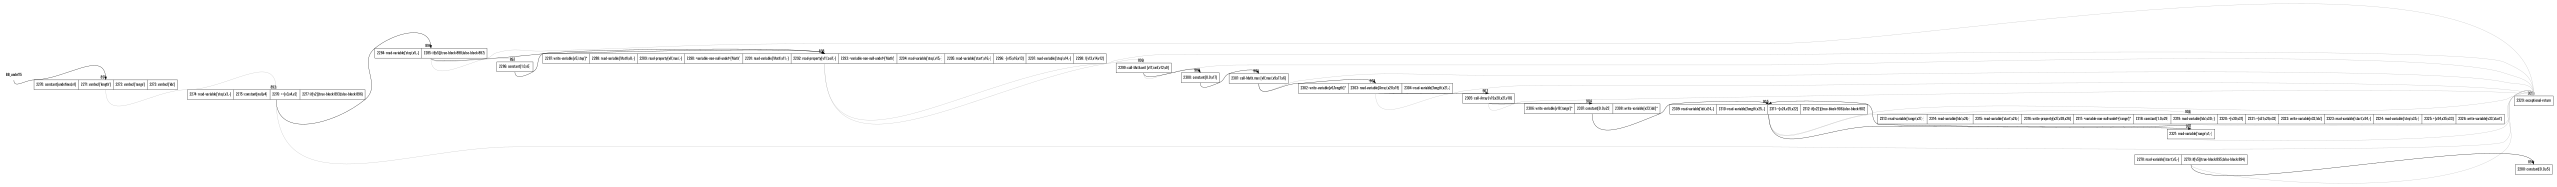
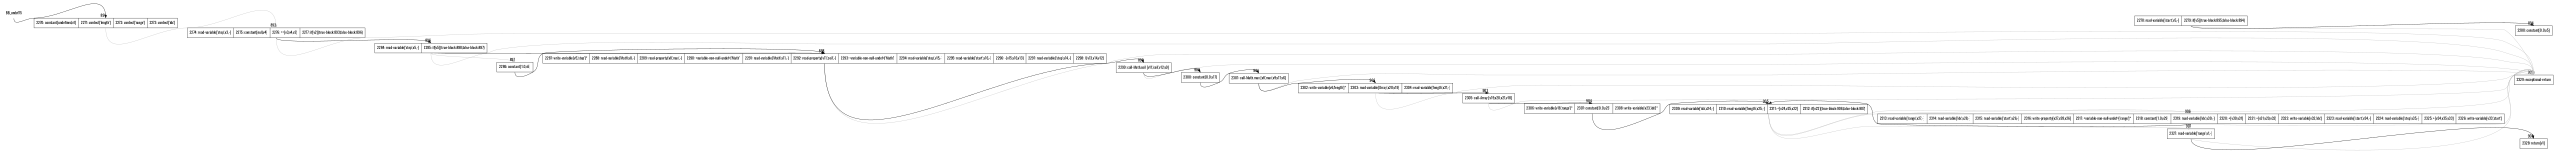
(966, 97) -> (966, 97)
(1905, 127) -> (1905, 127)
none -> (2534, 144)
